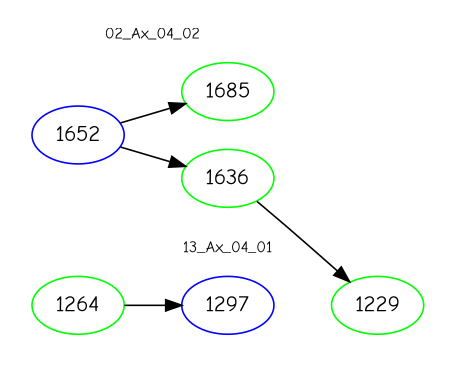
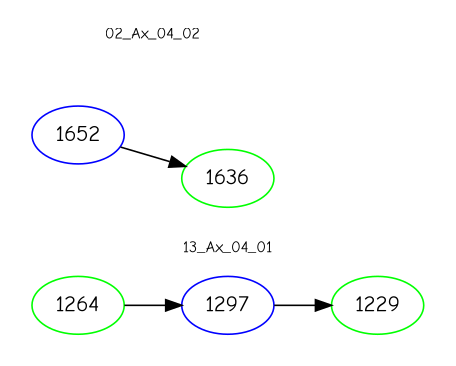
(228, 92) -> none
(305, 243) -> (295, 305)
